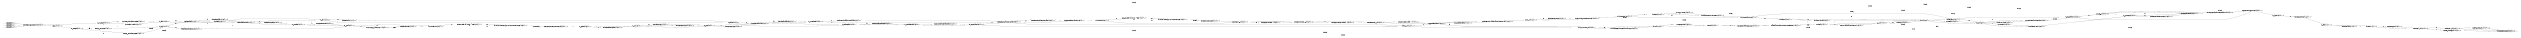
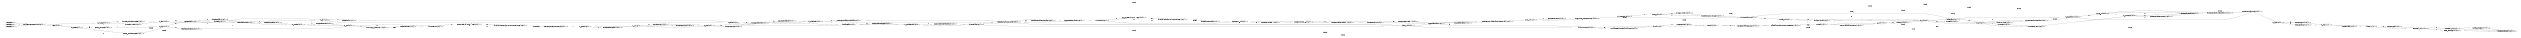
none -> (2303, 23)
